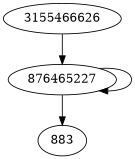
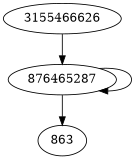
(62, 80) -> (62, 80)
(62, 141) -> (62, 141)
